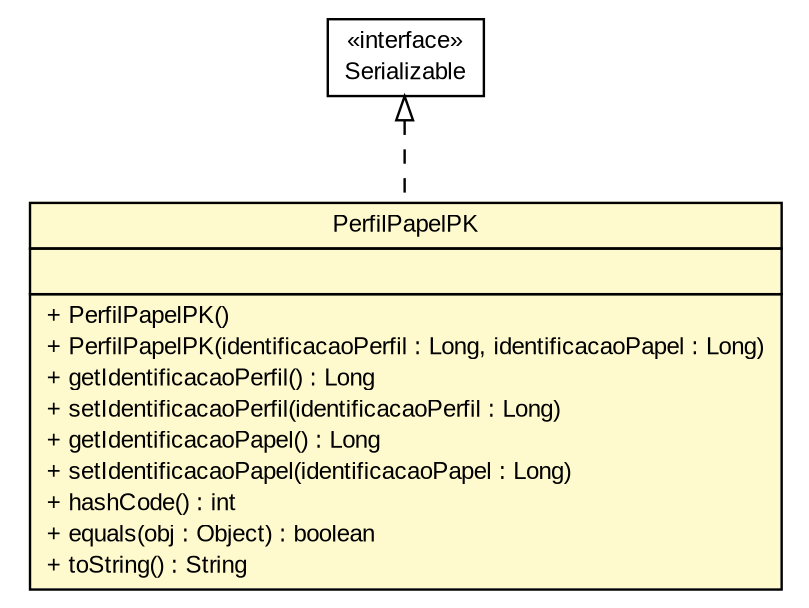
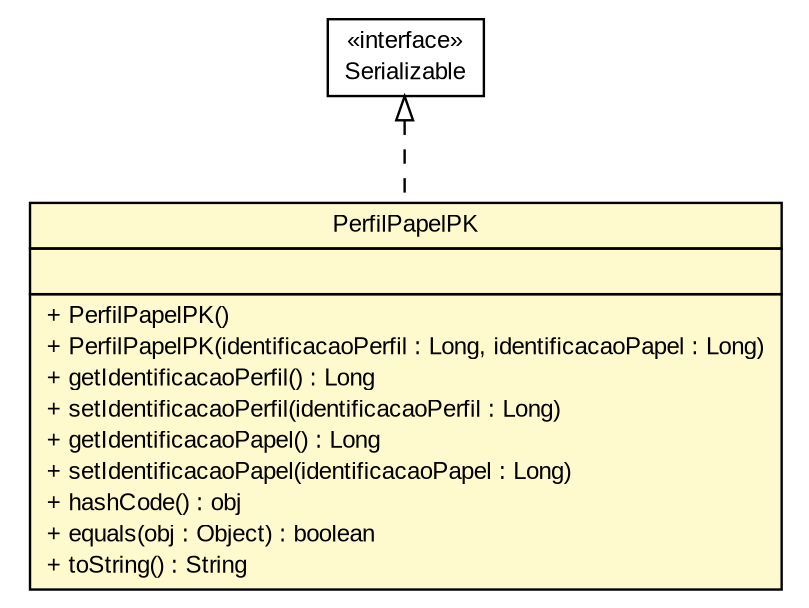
(142, 503) -> (145, 503)
